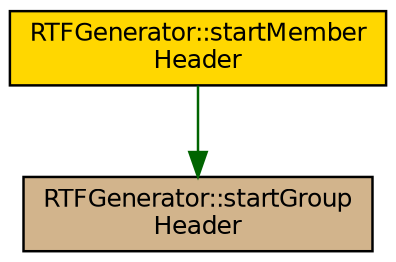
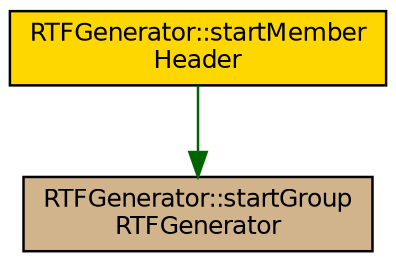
(198, 214) -> (198, 214)
